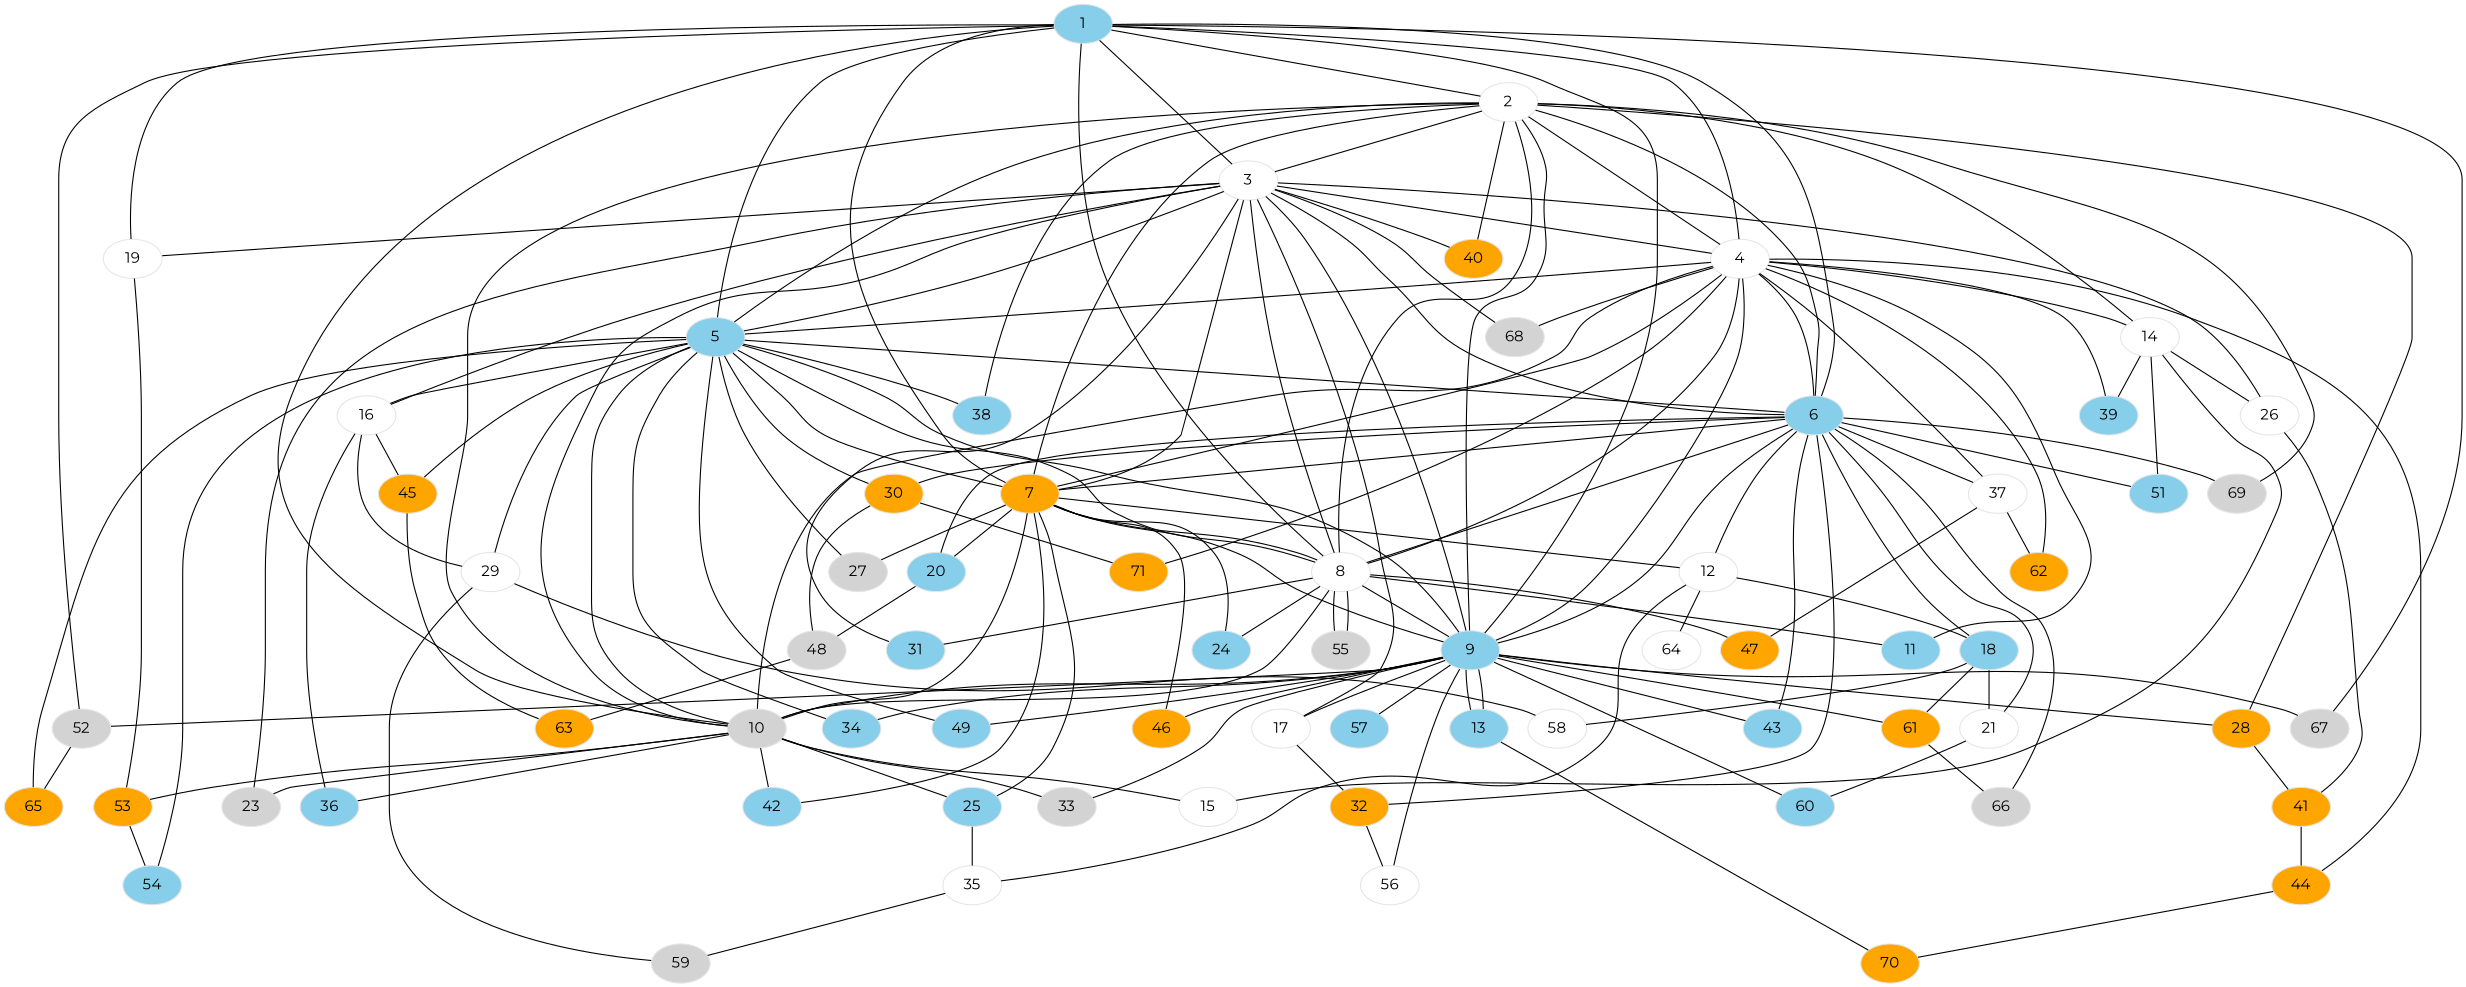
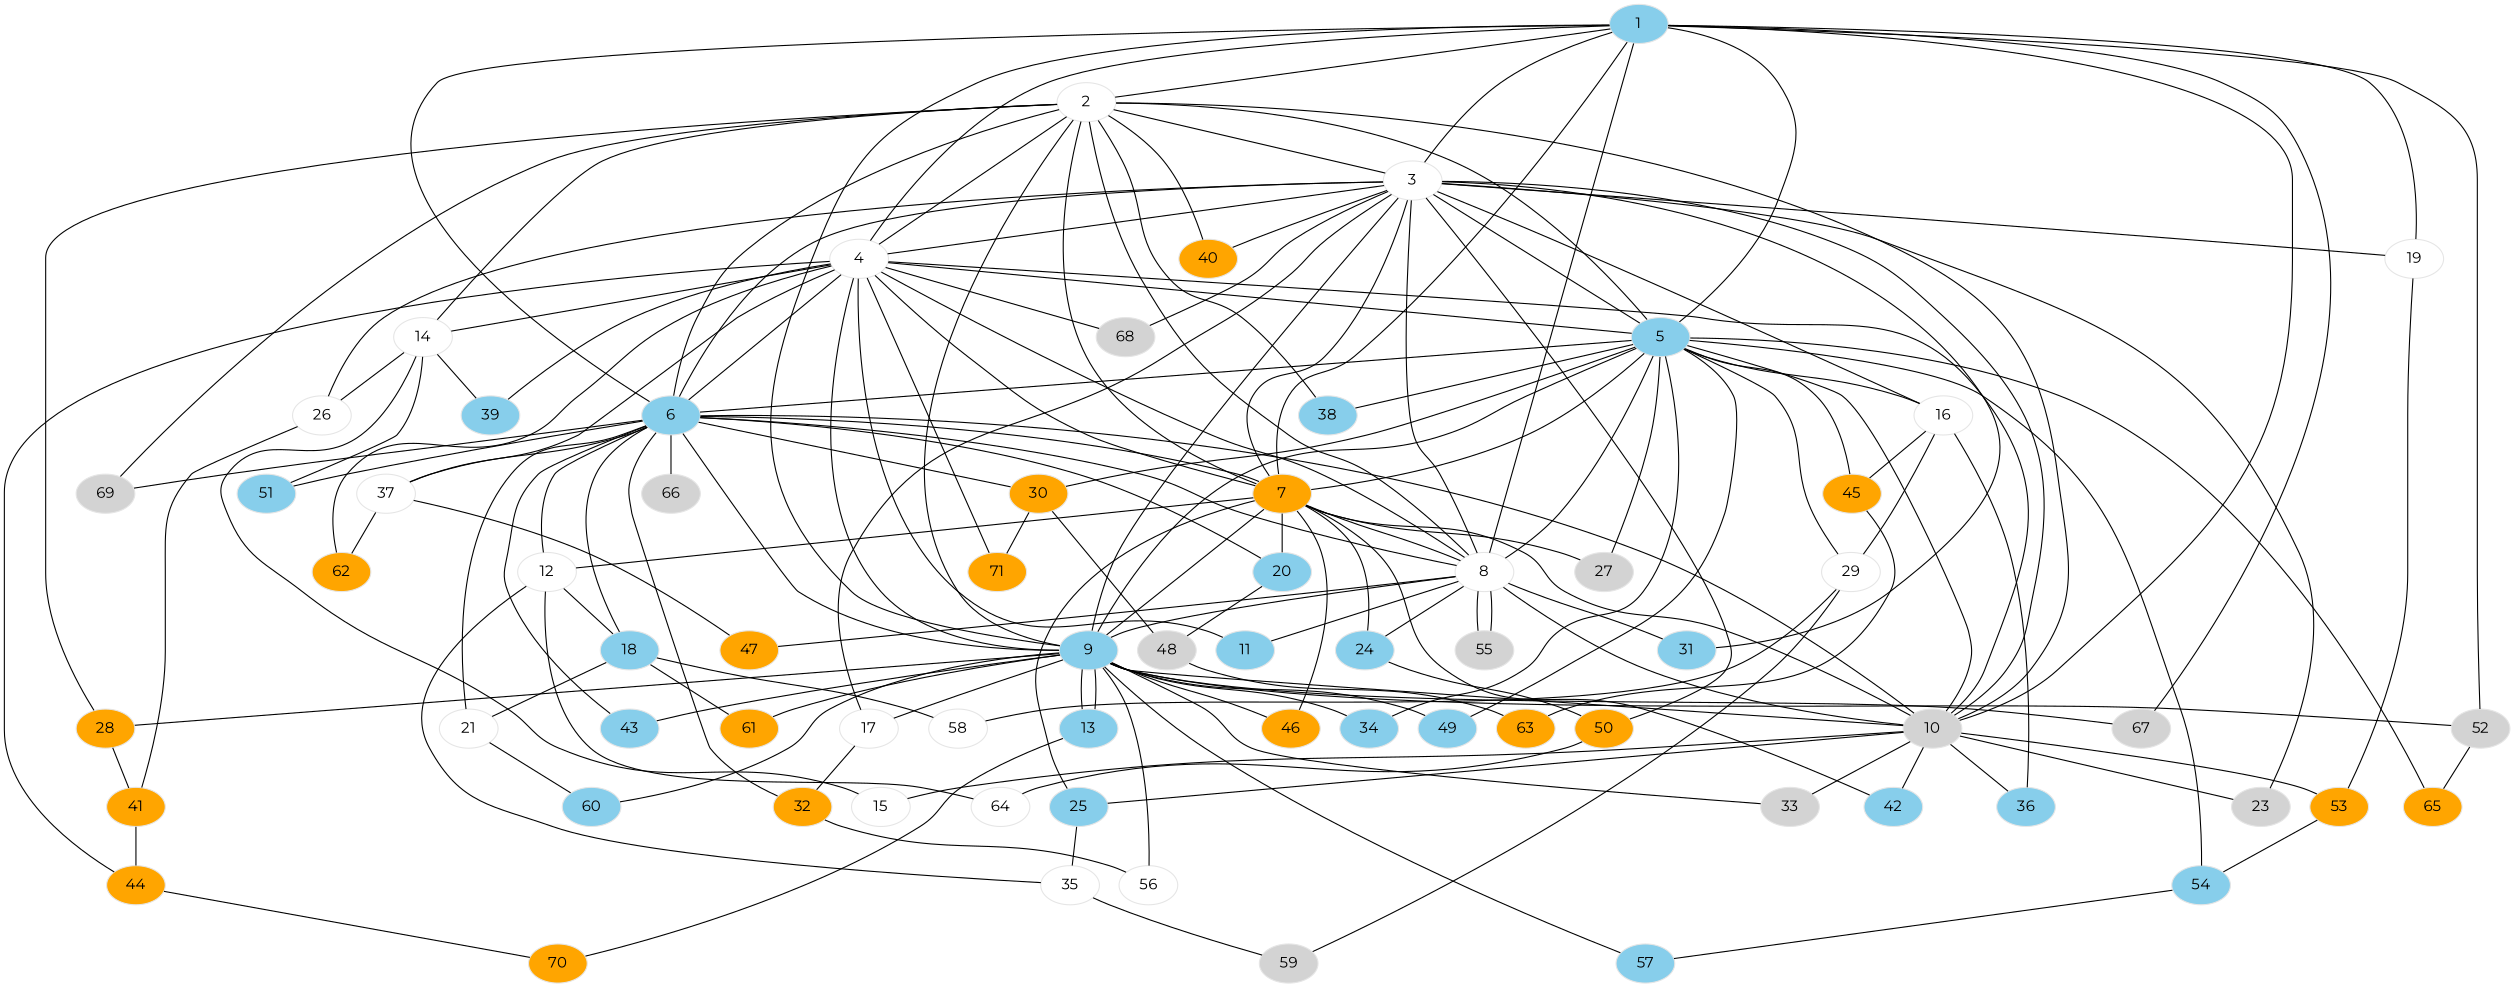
none -> (1334, 468)
none -> (1604, 729)
(1949, 762) -> none
none -> (1923, 924)
